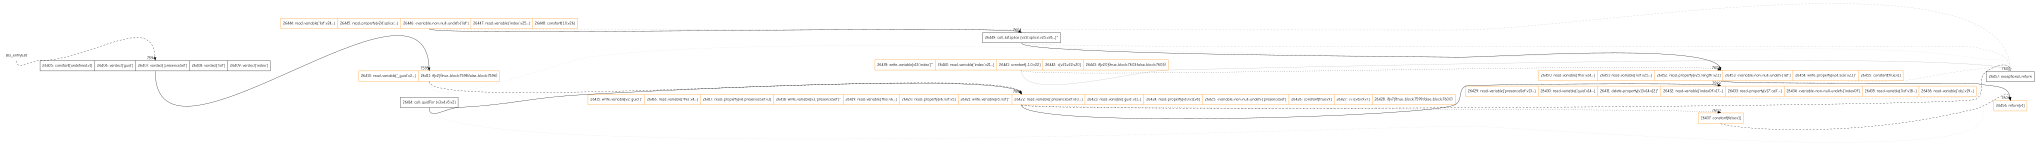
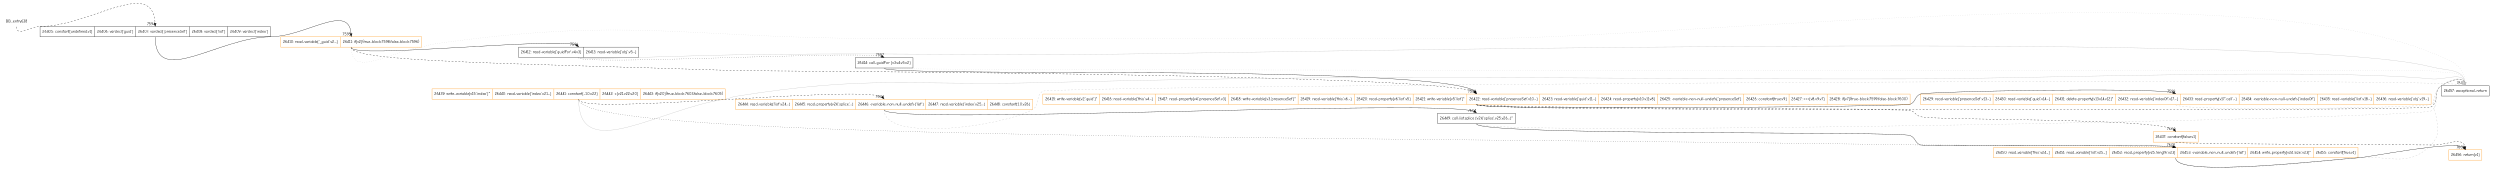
none -> (579, 52)
none -> (738, 99)
(1492, 109) -> (1913, 112)
